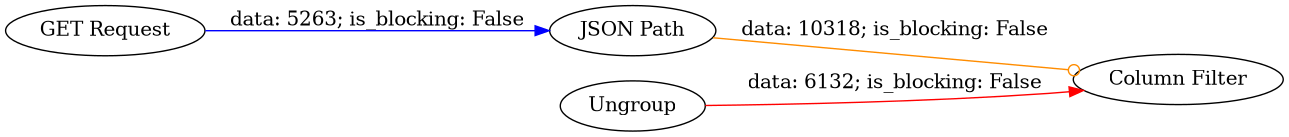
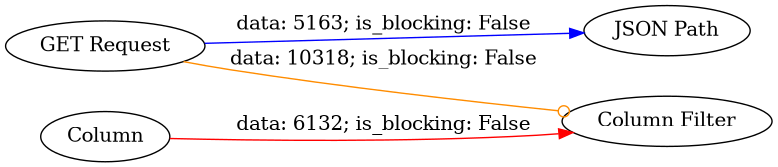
(377, 20) -> (383, 24)
(891, 54) -> (370, 89)
(633, 106) -> (105, 137)
